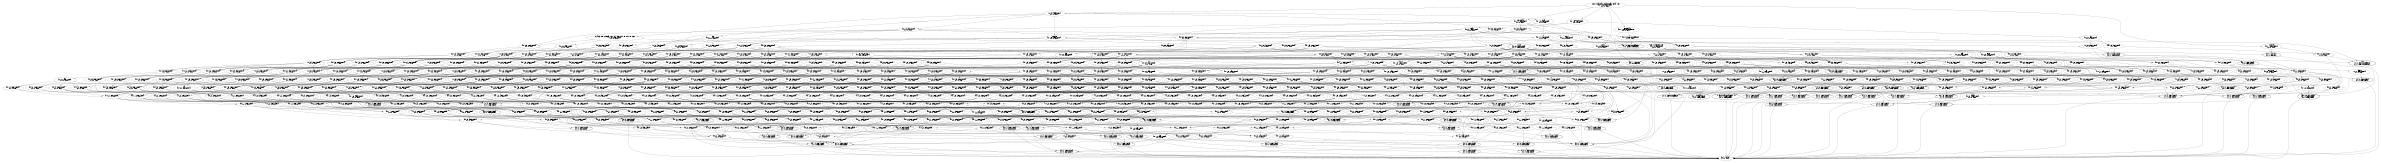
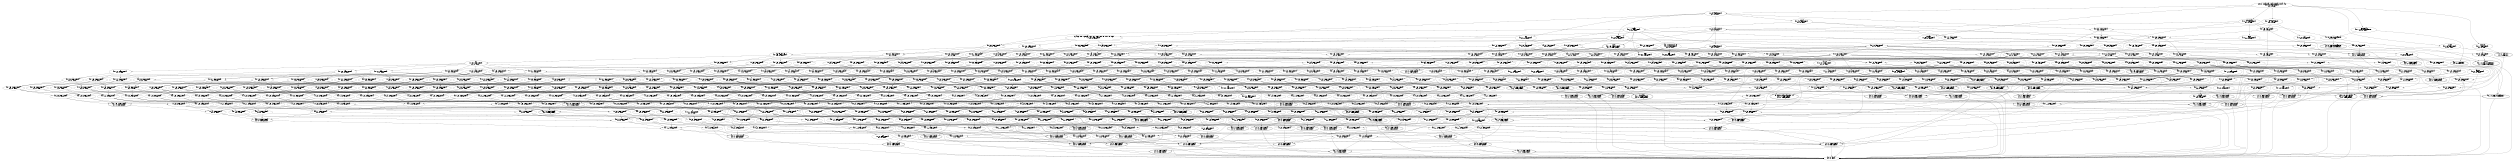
none -> (1929, 38)
(1125, 55) -> (1739, 55)
